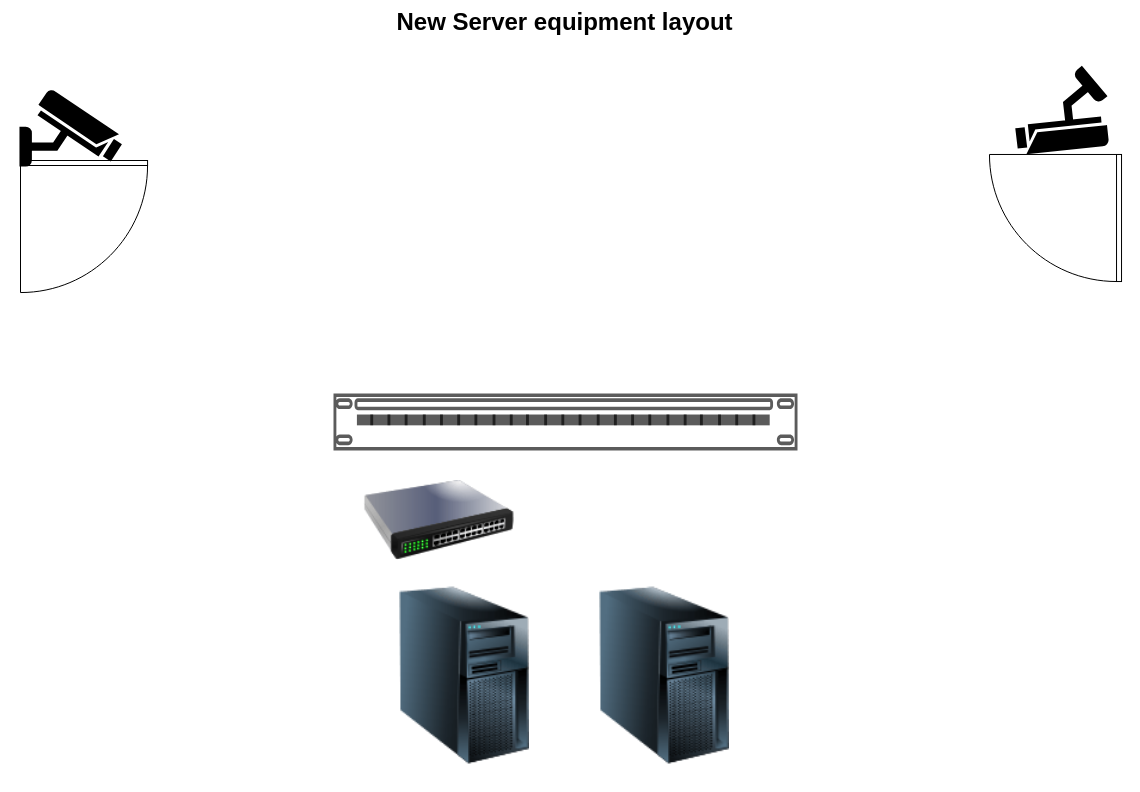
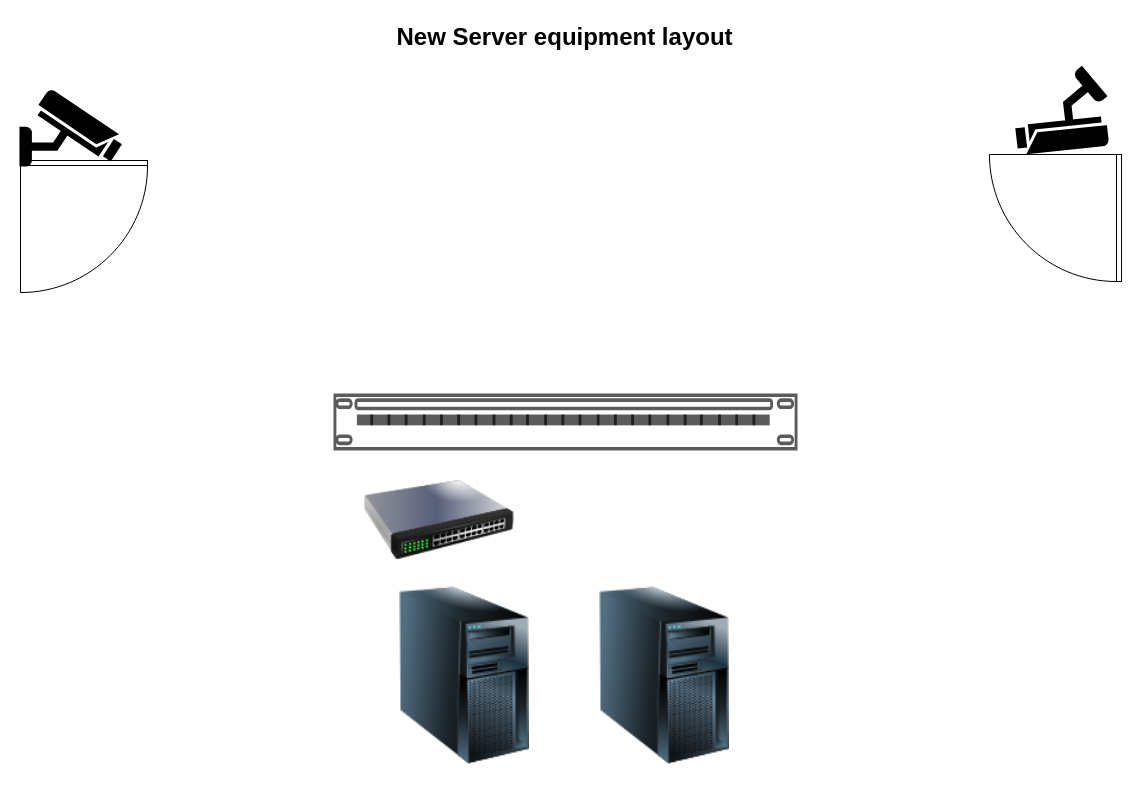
(565, 21) -> (565, 36)
